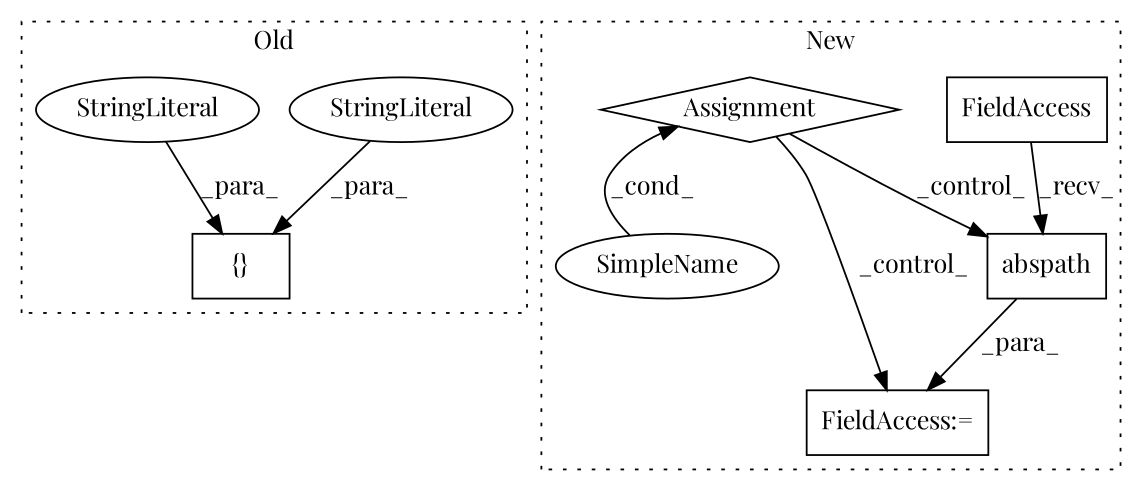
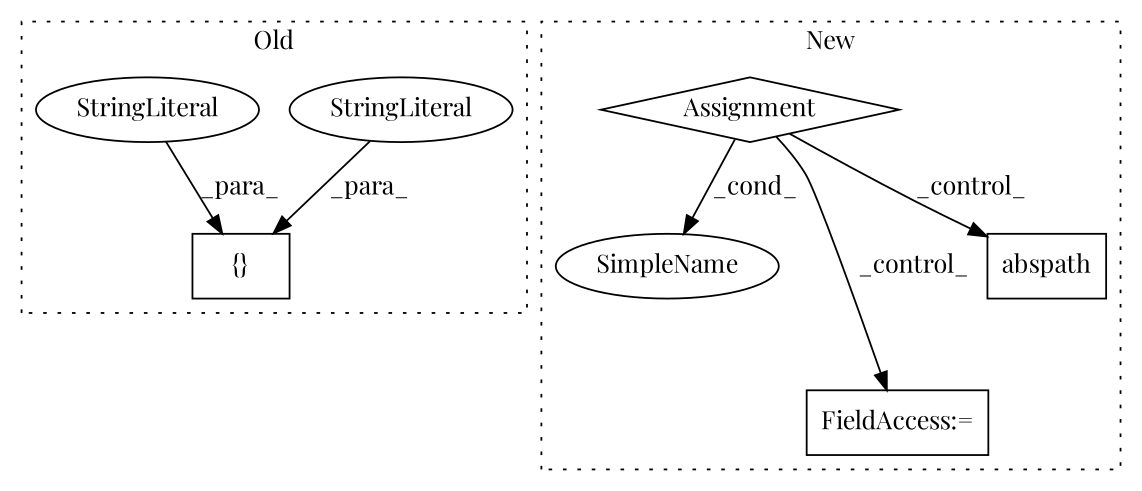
(1027, 110) -> none
(609, 176) -> (714, 179)
(979, 338) -> none
